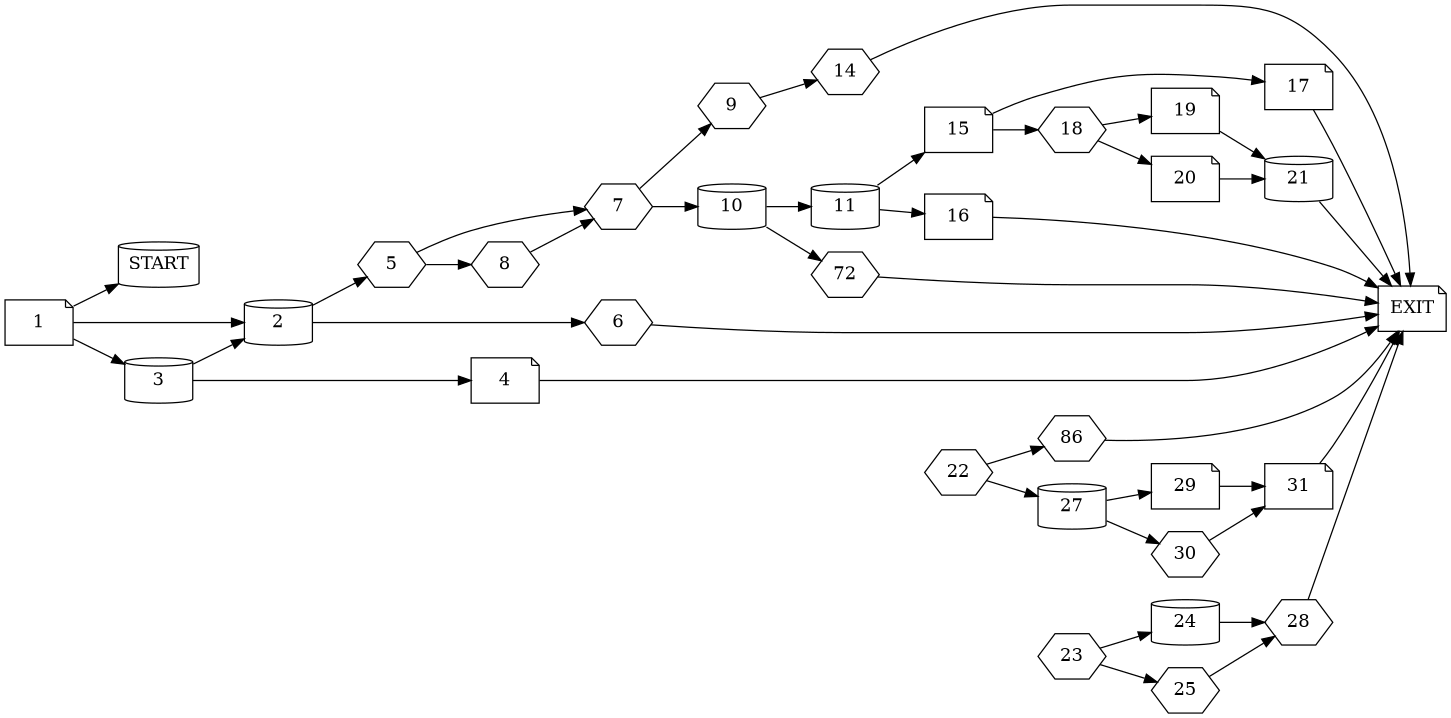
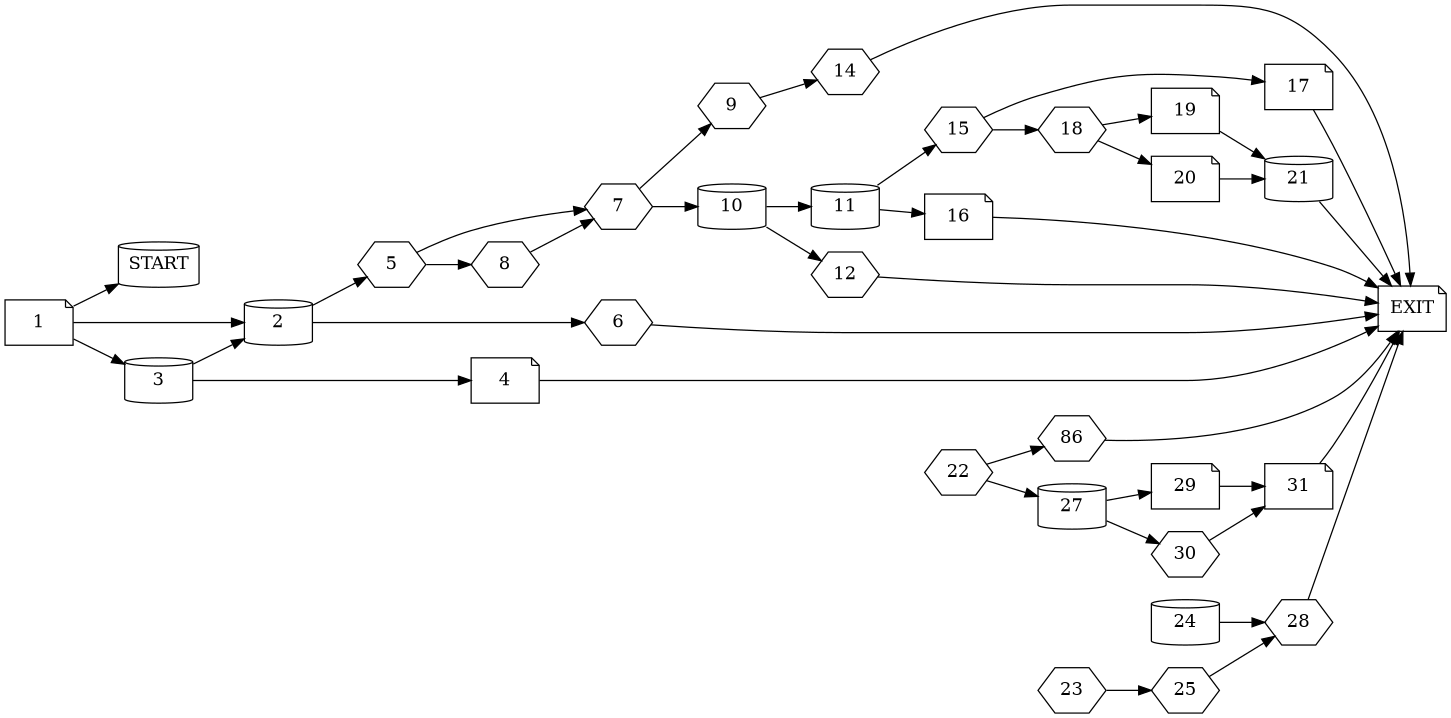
(959, 130) -> (959, 130)
(845, 275) -> (845, 275)
(1120, 642) -> none
